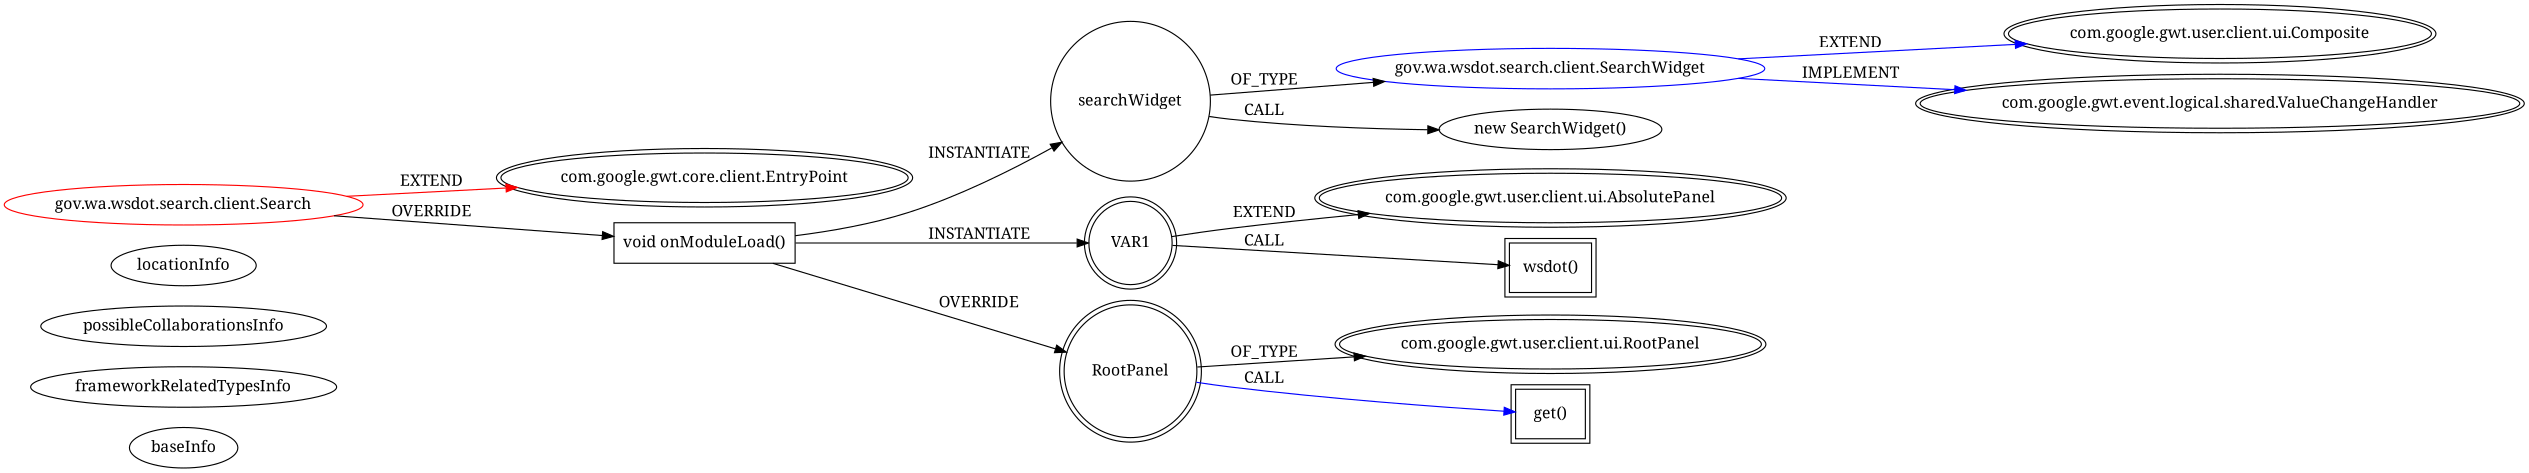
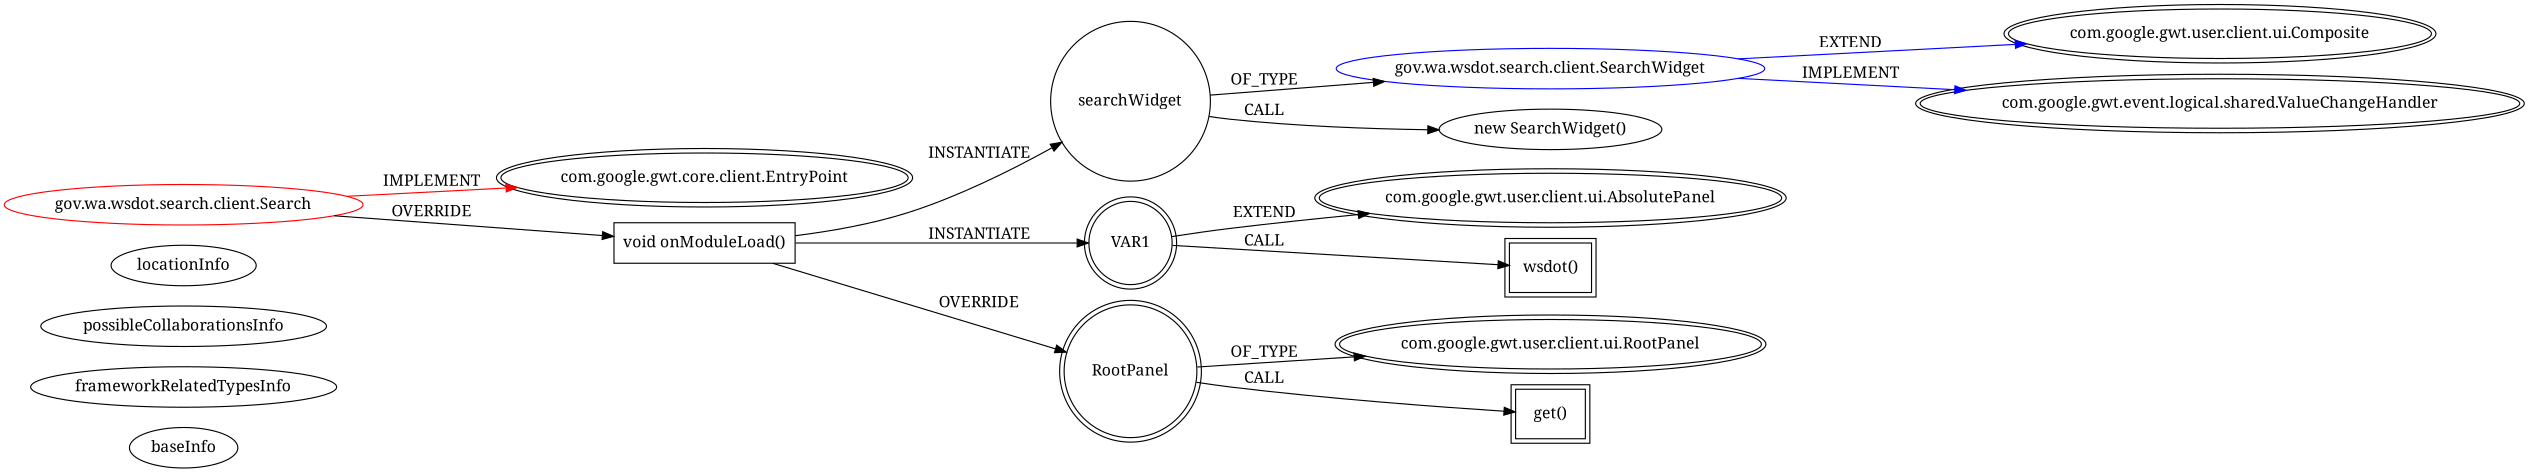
(432, 182) -> (432, 182)
(1350, 399) -> (1350, 399)
